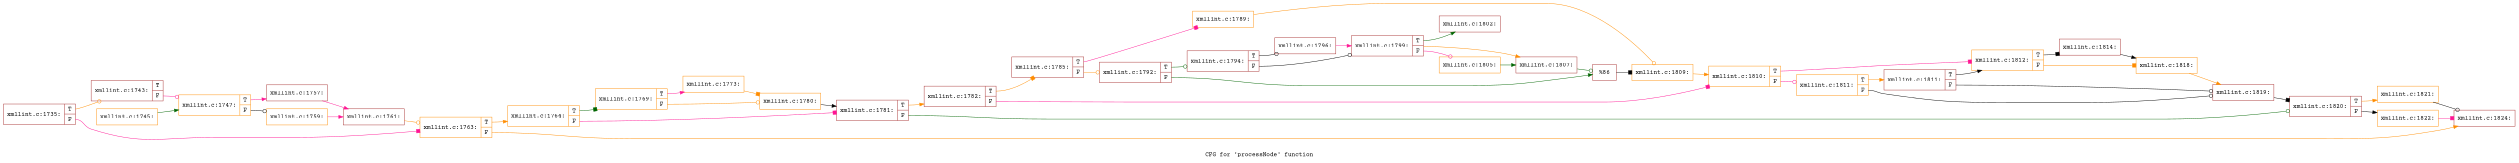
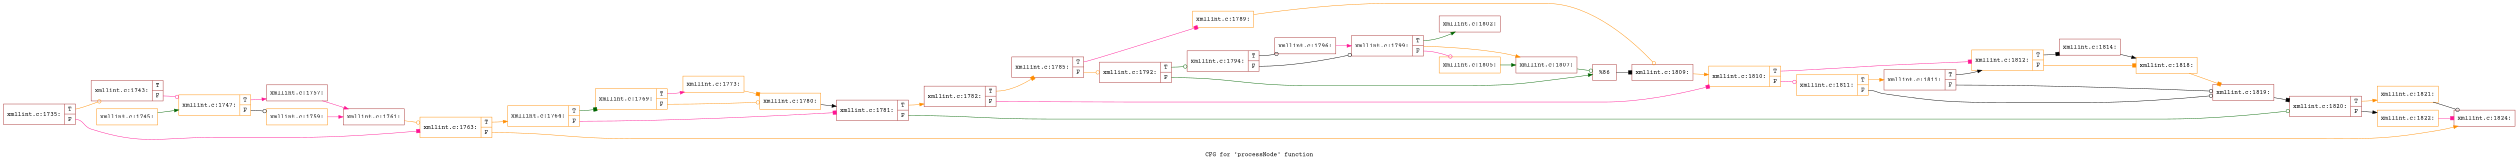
(1662, 72) -> (1662, 72)
(2203, 78) -> (2203, 78)
